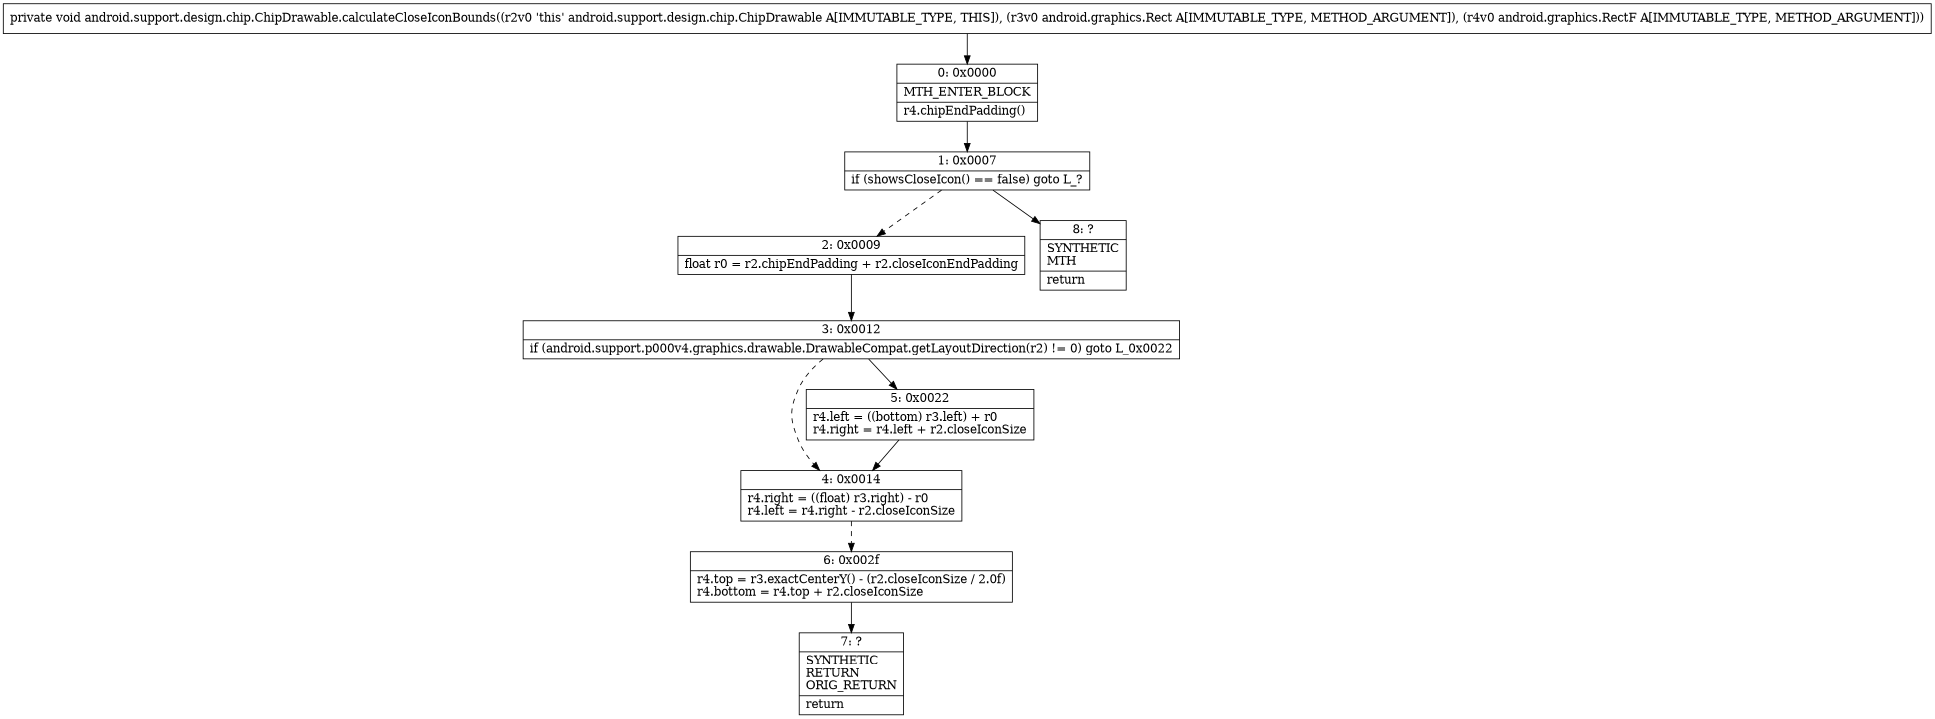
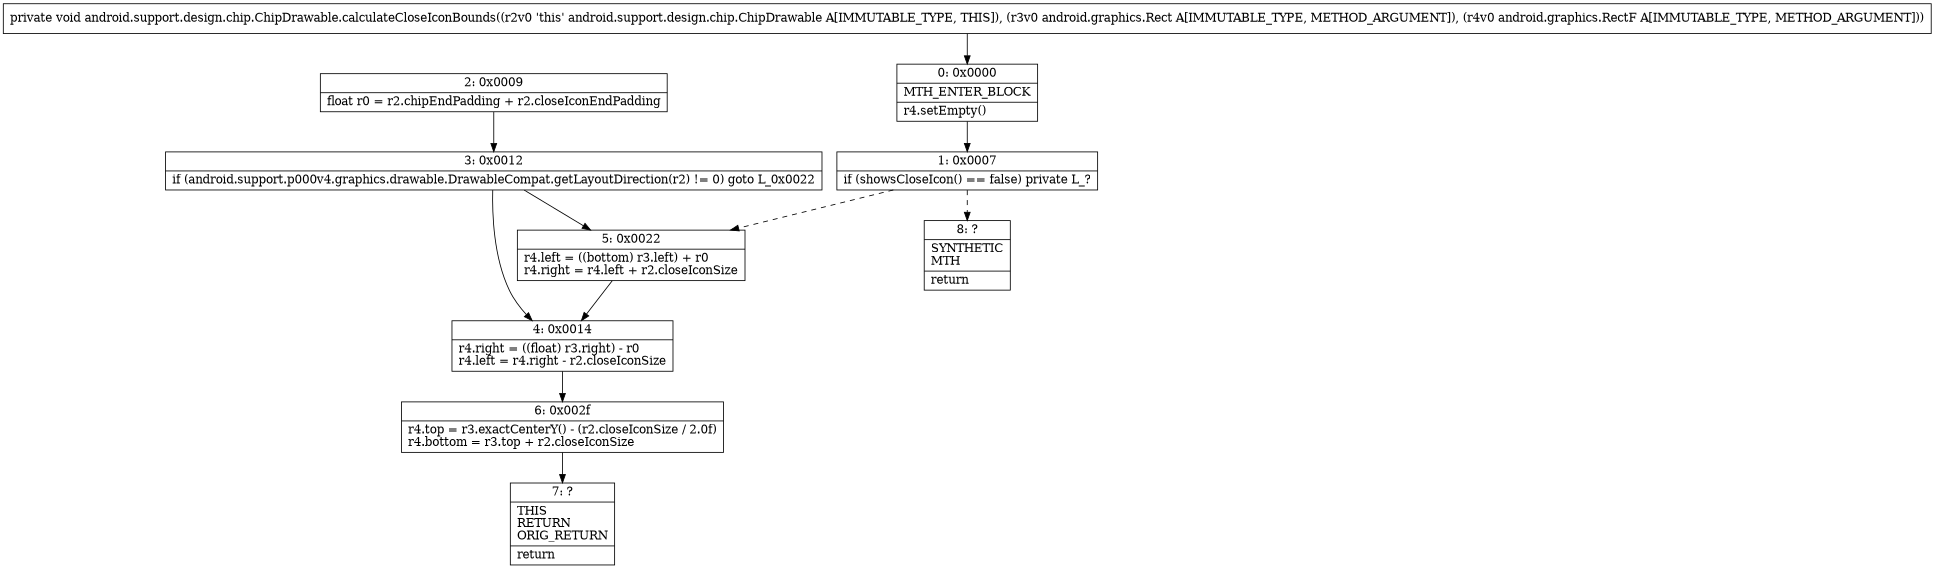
(965, 111) -> (945, 111)
(967, 180) -> (967, 180)
(1013, 205) -> (967, 201)
(913, 211) -> (816, 209)
(792, 409) -> (498, 256)
(851, 532) -> (562, 382)
(810, 592) -> (522, 442)
(842, 661) -> (532, 511)
